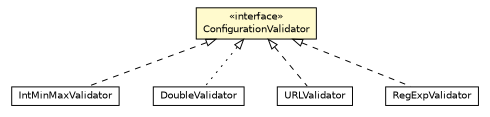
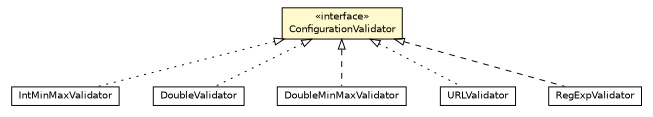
(147, 64) -> (186, 64)
(291, 67) -> (420, 65)
none -> (342, 96)
